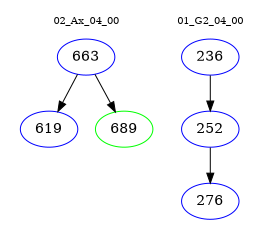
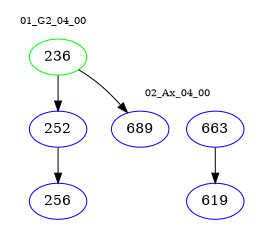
(210, 57) -> (58, 57)
(103, 89) -> (110, 94)
(124, 129) -> (140, 129)
(210, 201) -> (58, 201)
